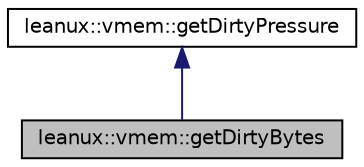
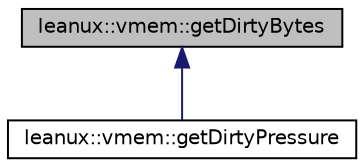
(182, 94) -> (182, 94)
